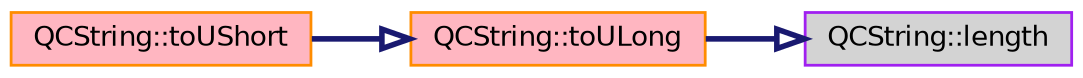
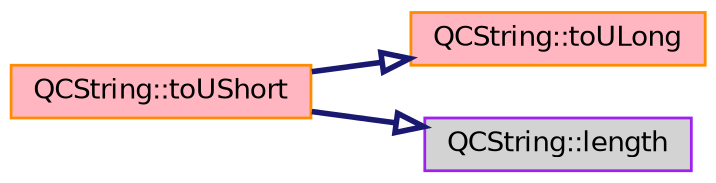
(741, 39) -> (354, 117)
